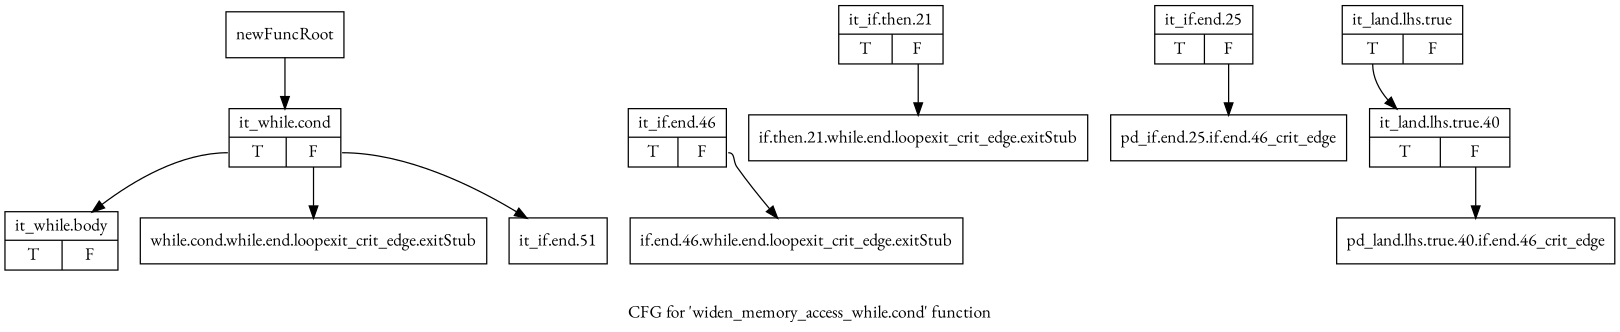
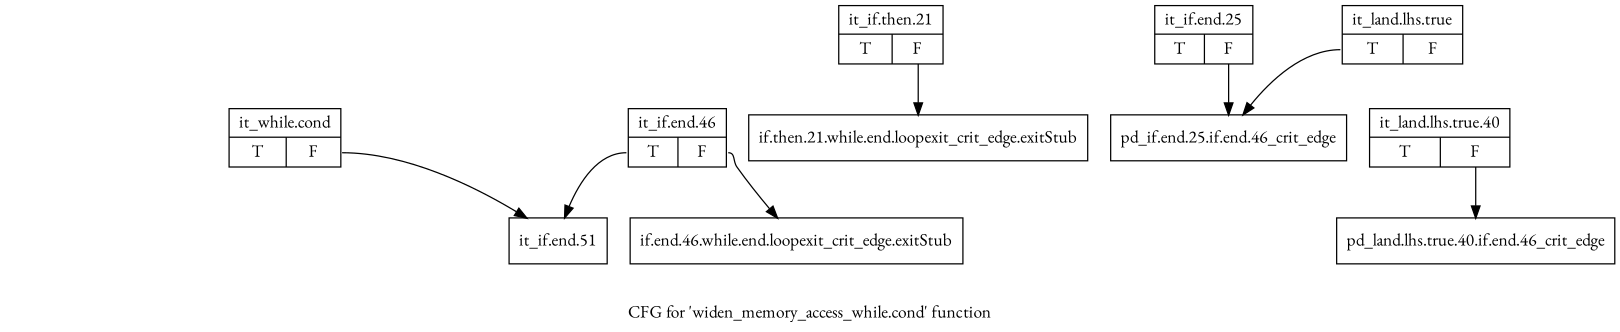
(285, 35) -> none
(1377, 83) -> (1290, 68)
none -> (591, 171)
(61, 241) -> none
(314, 241) -> none
